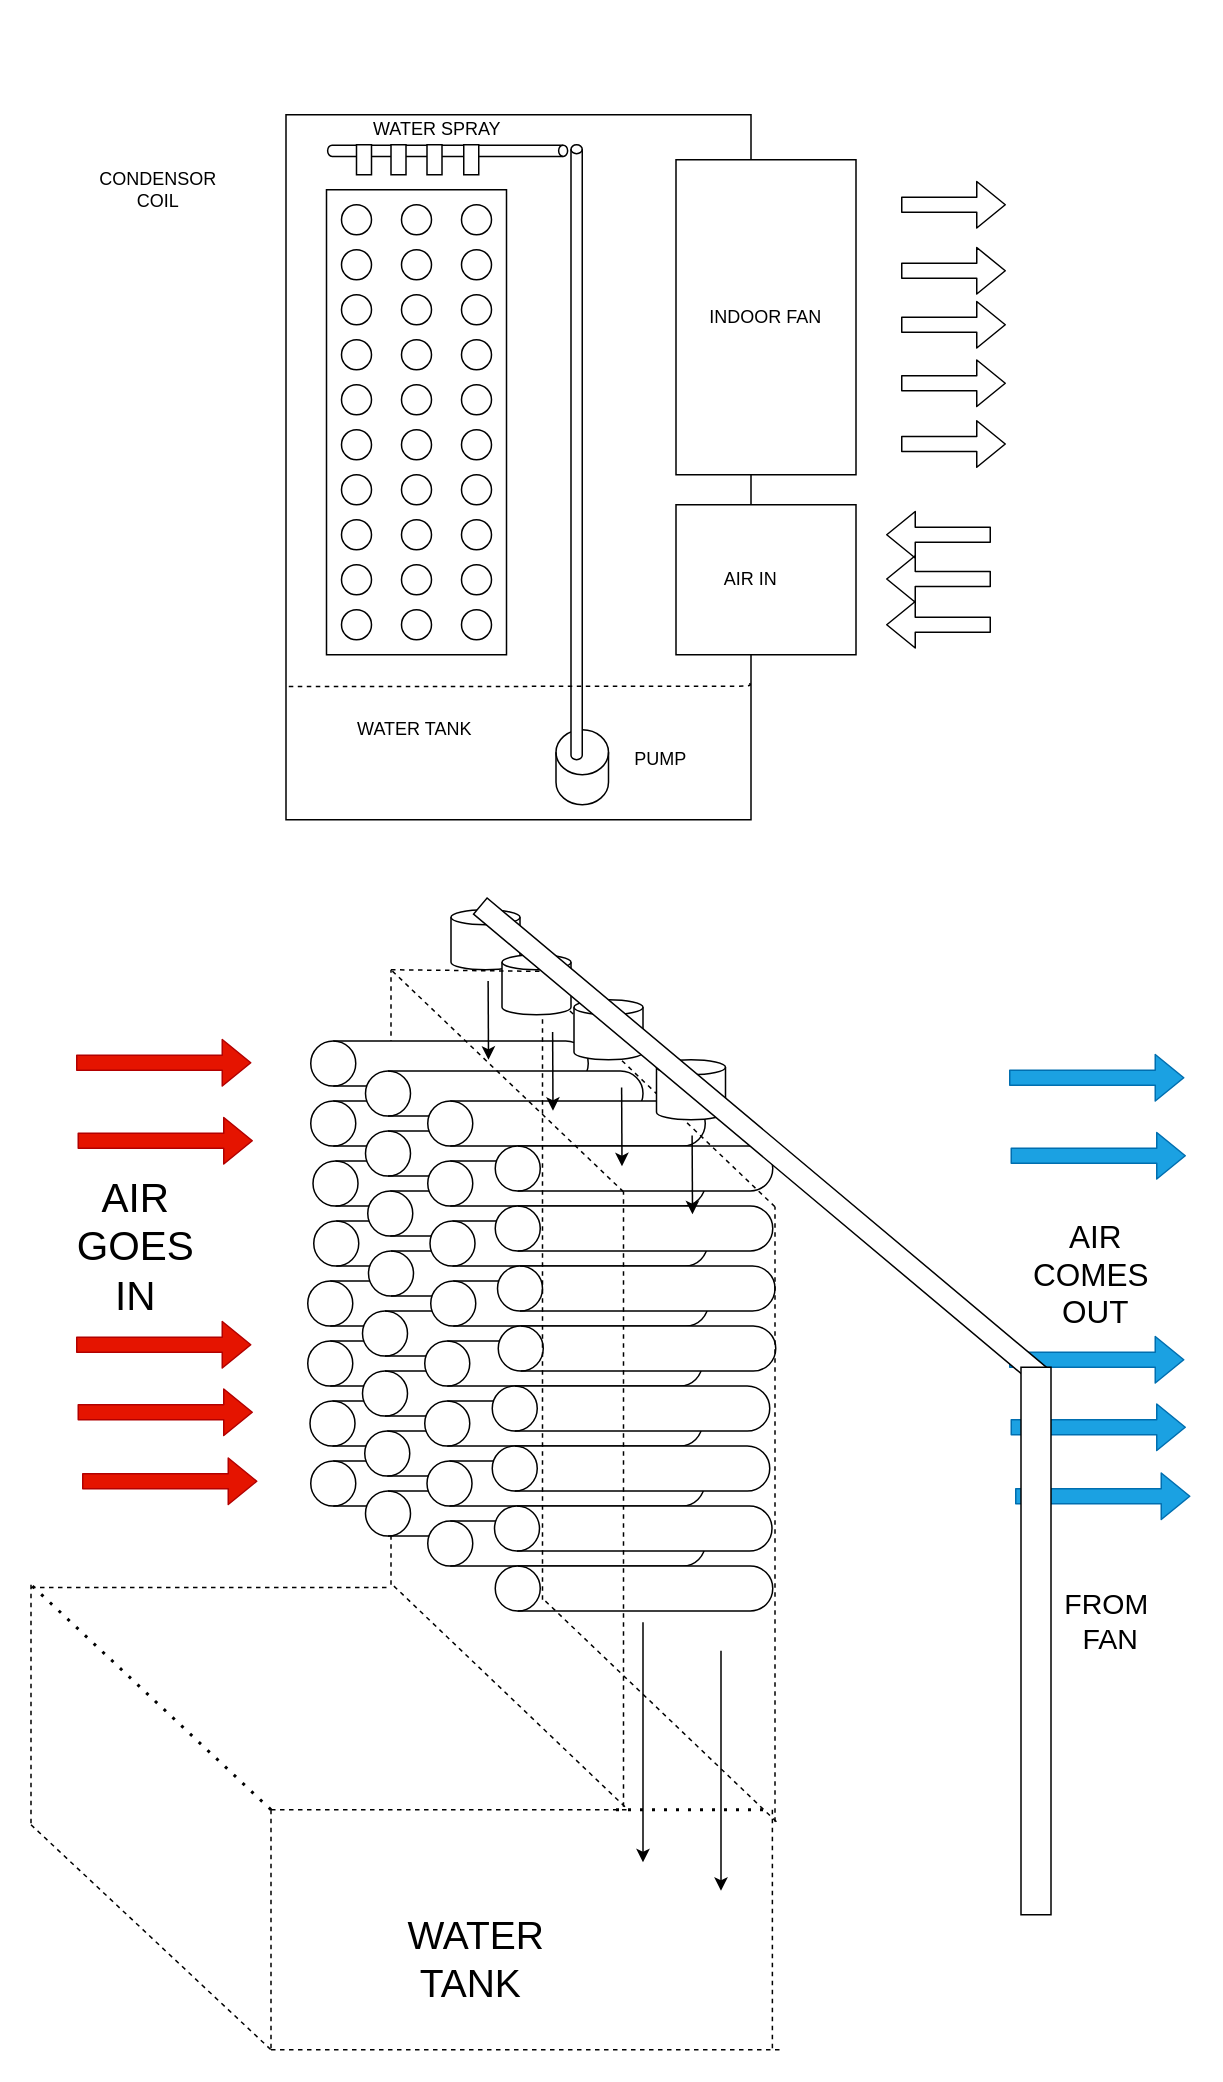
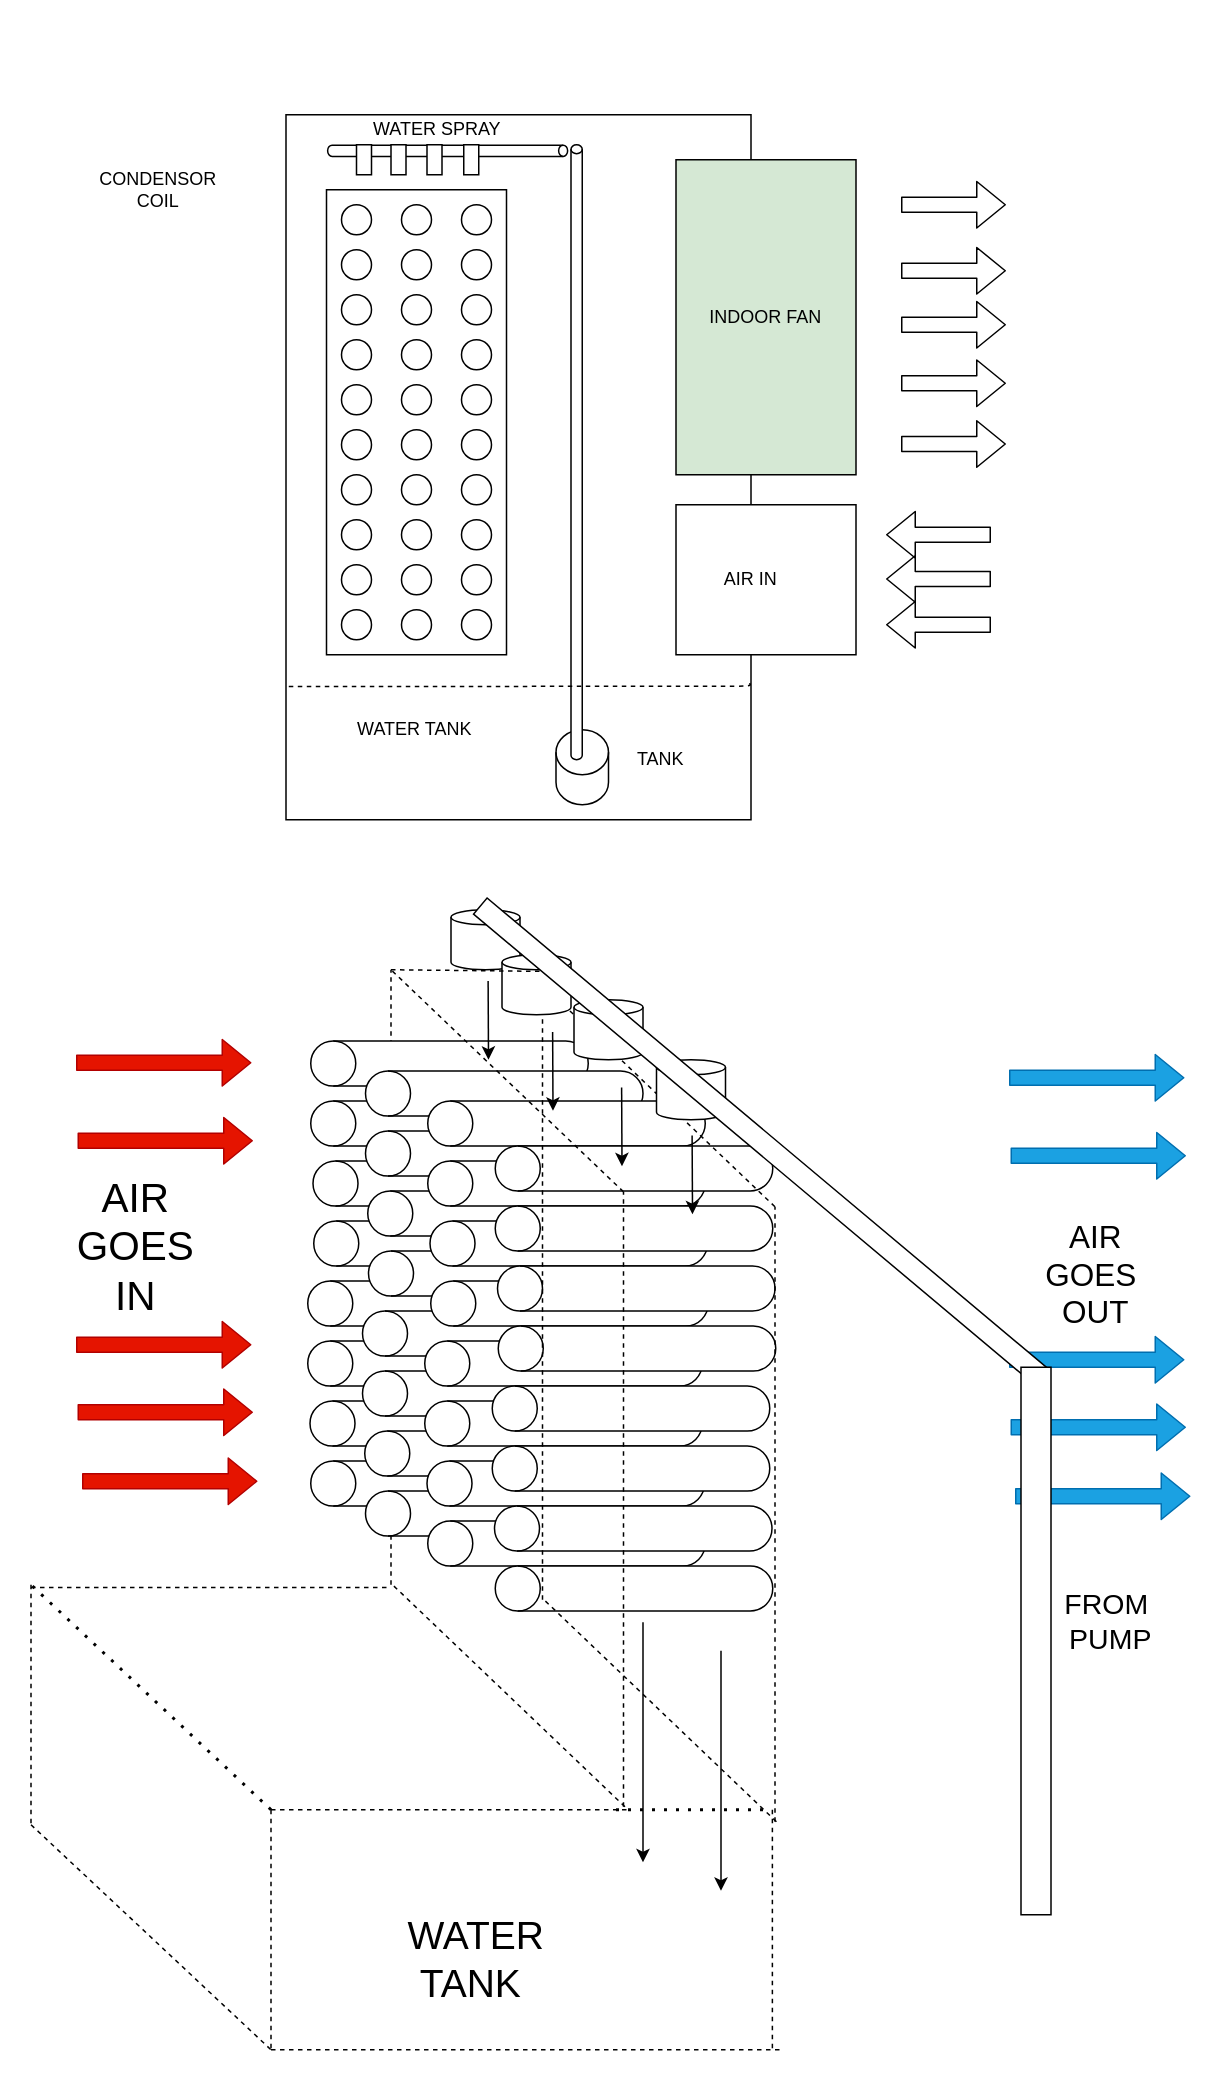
(766, 317) -> (766, 317)
(661, 760) -> (661, 760)
(1096, 1274) -> (1096, 1274)
(1111, 1622) -> (1111, 1622)
